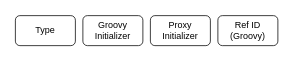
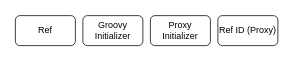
(45, 30) -> (45, 30)
(248, 30) -> (248, 30)
